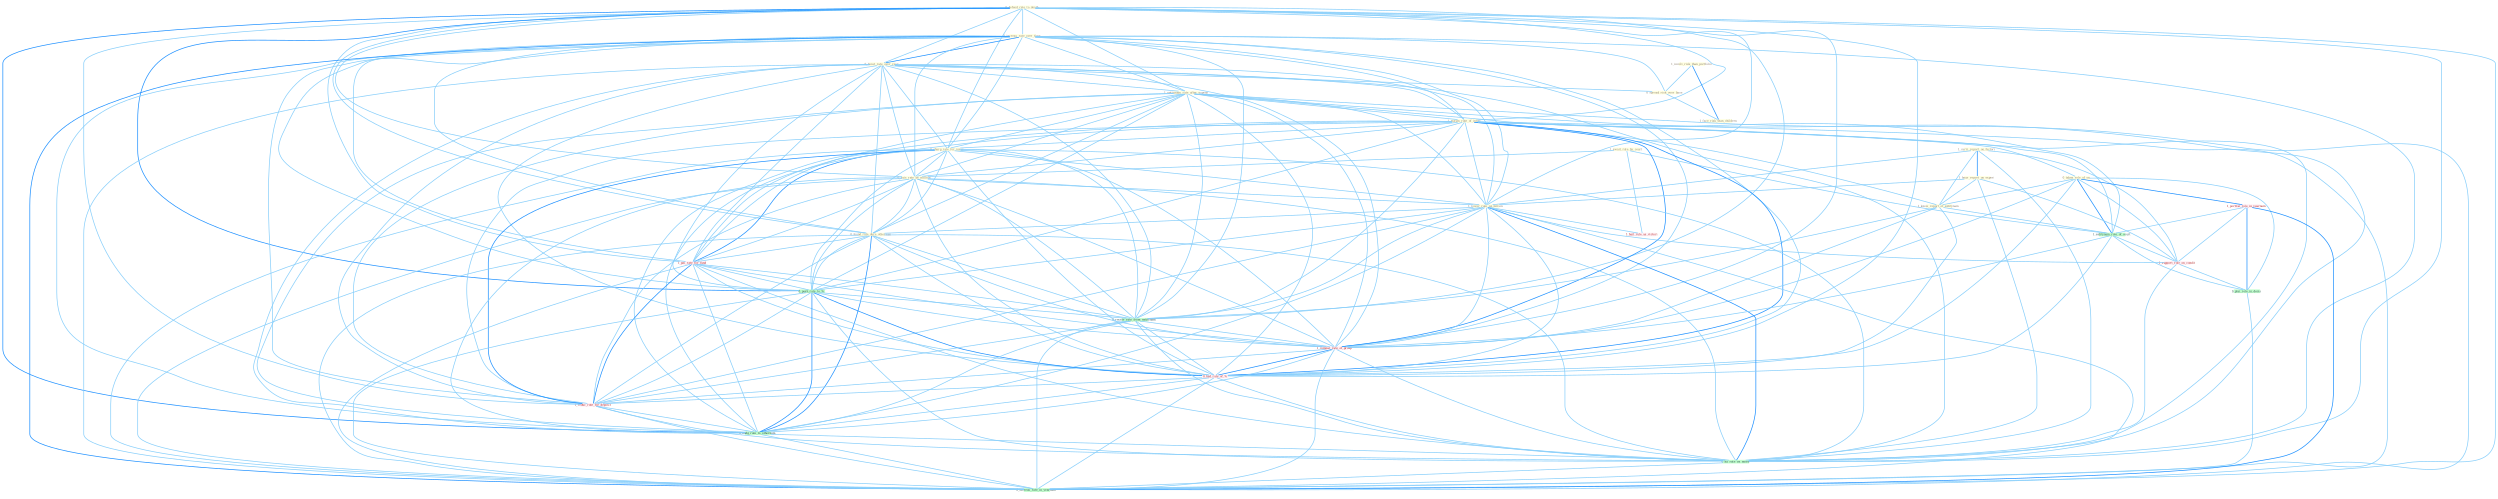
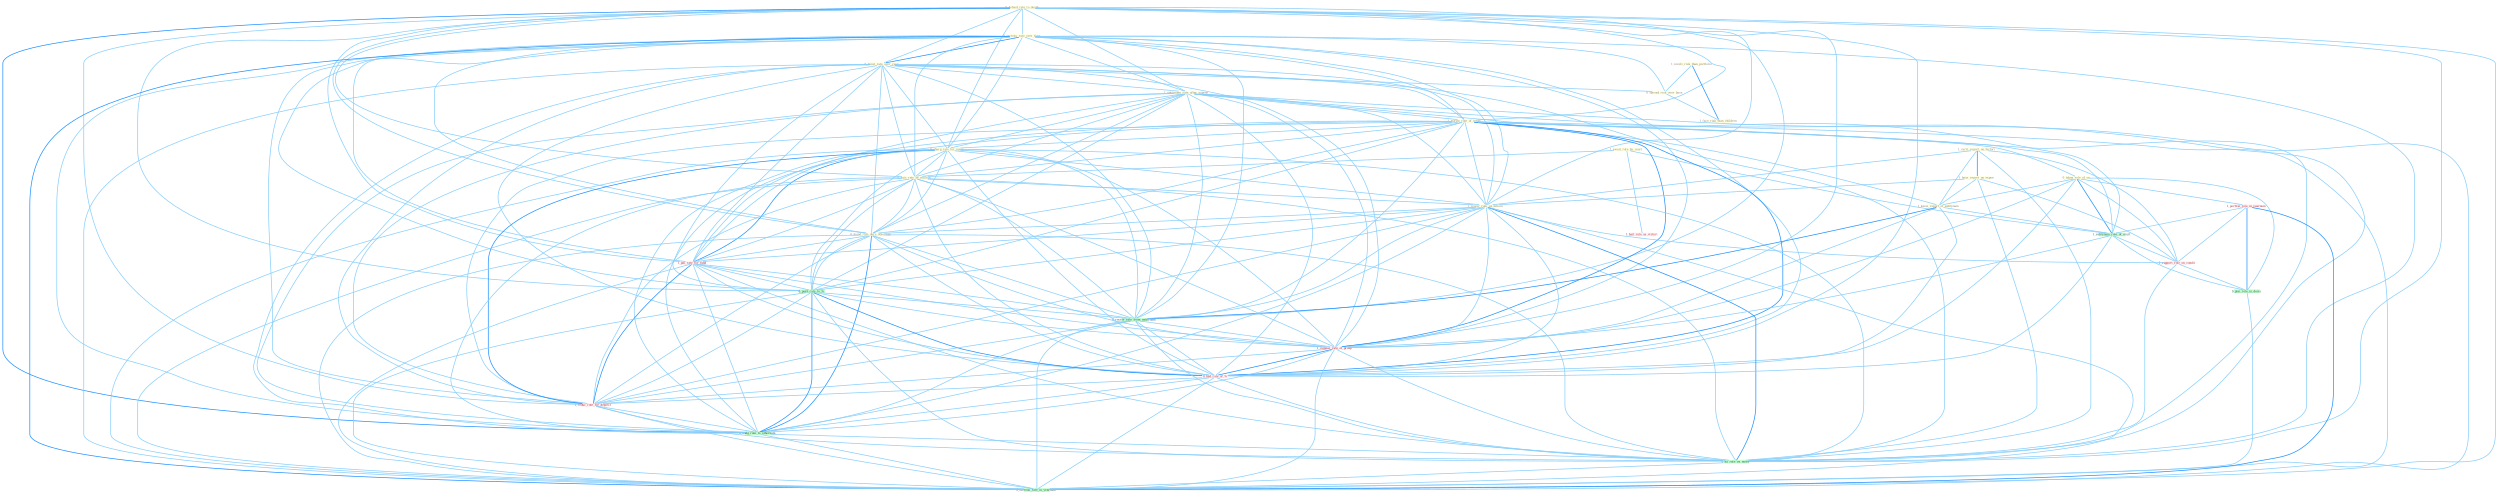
(185, 48) -> (185, 48)
none -> (1186, 183)
(2162, 192) -> (2162, 192)
(1564, 220) -> (1109, 233)
(1545, 285) -> (1545, 285)
